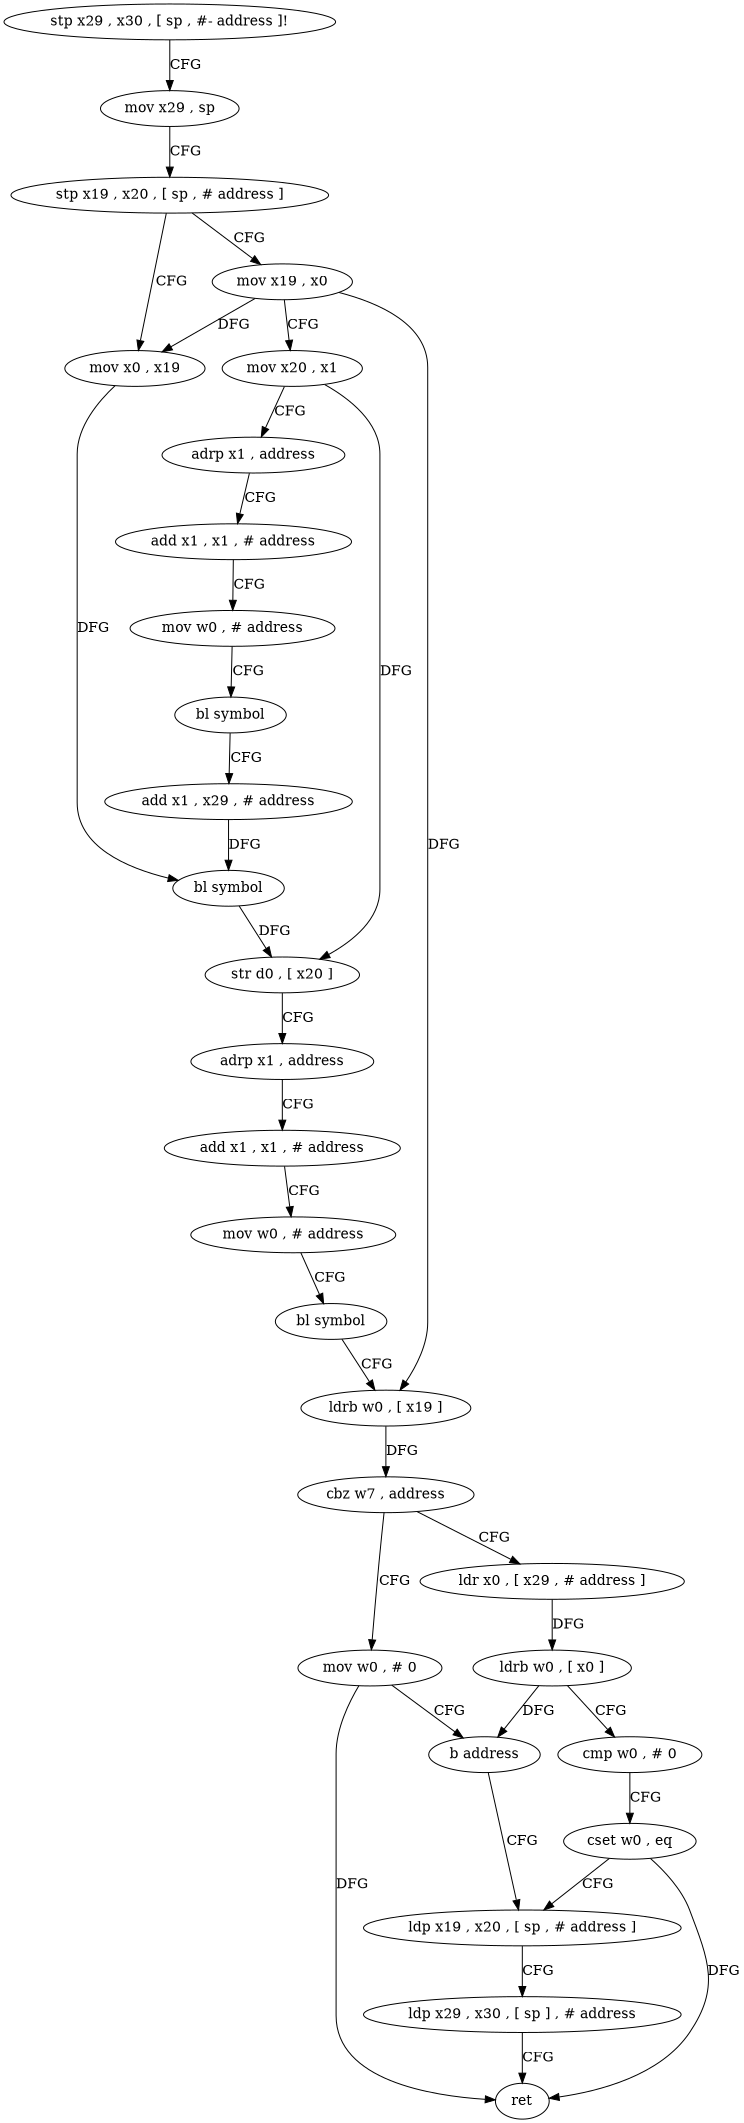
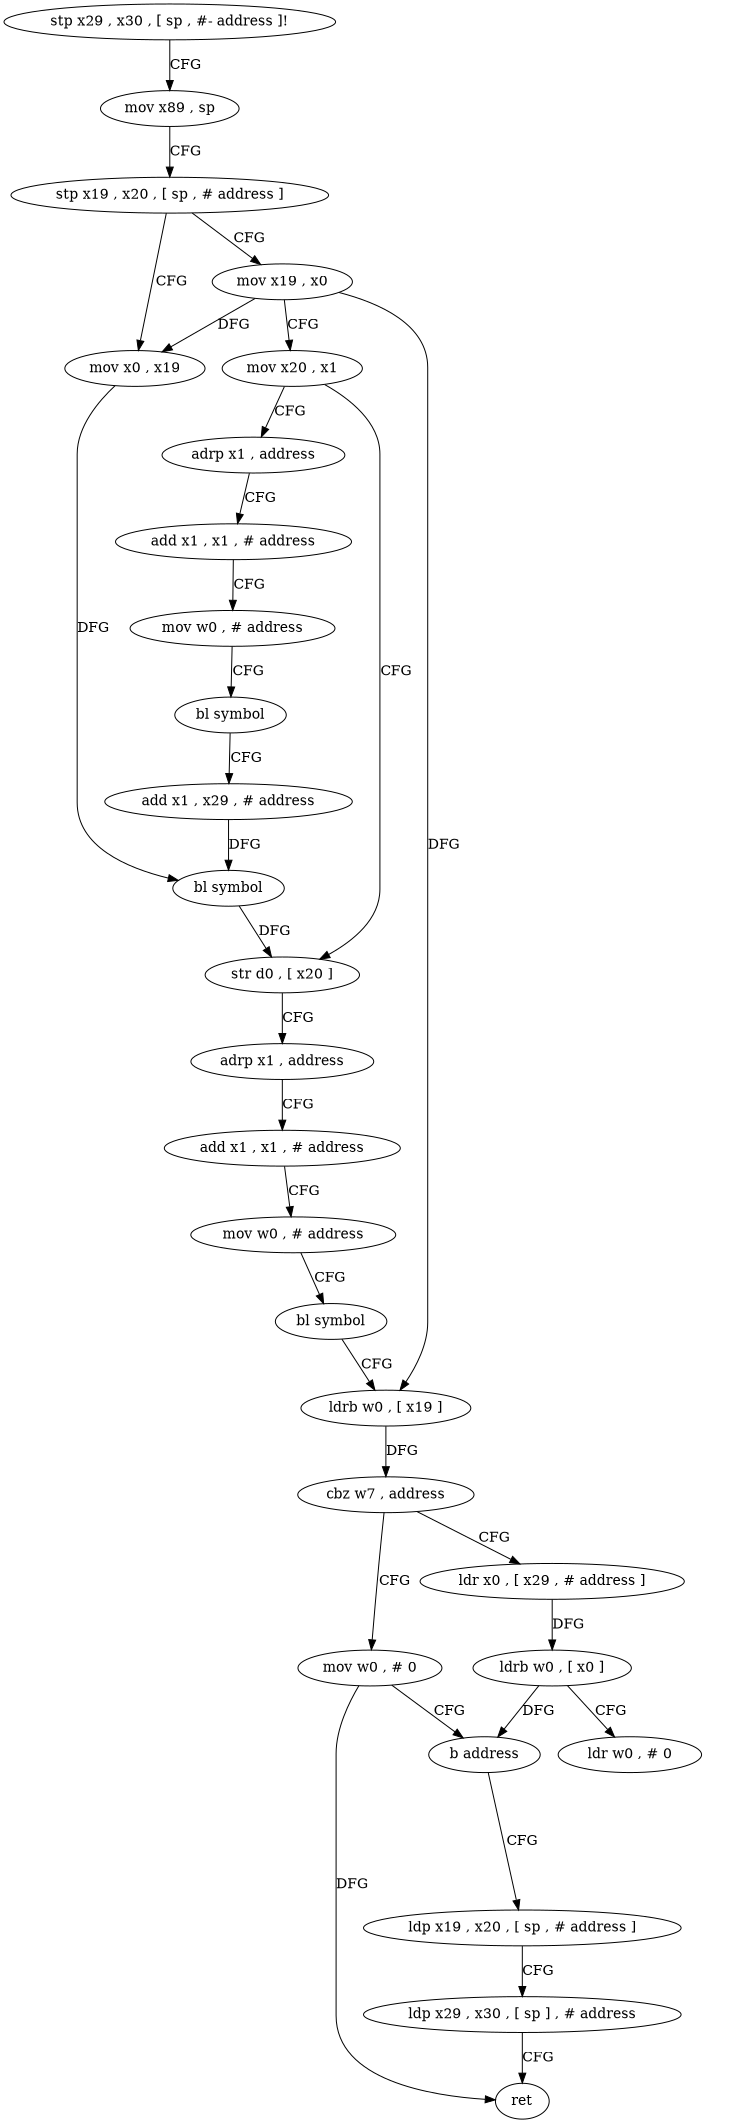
(170, 109) -> (170, 109)
(396, 672) -> (396, 672)
(630, 1755) -> (630, 1755)
(630, 1841) -> none
